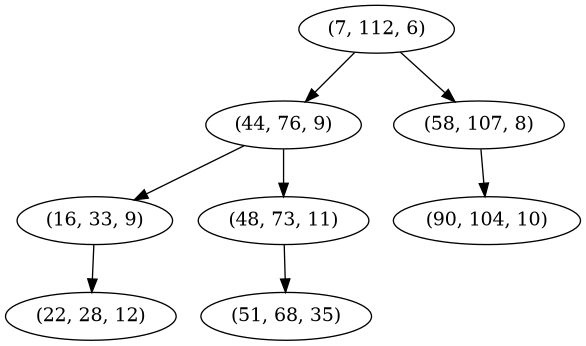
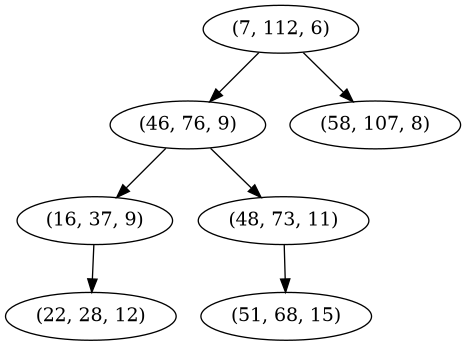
(284, 125) -> (188, 125)
(95, 221) -> (95, 221)
(487, 221) -> none
(286, 316) -> (286, 316)
